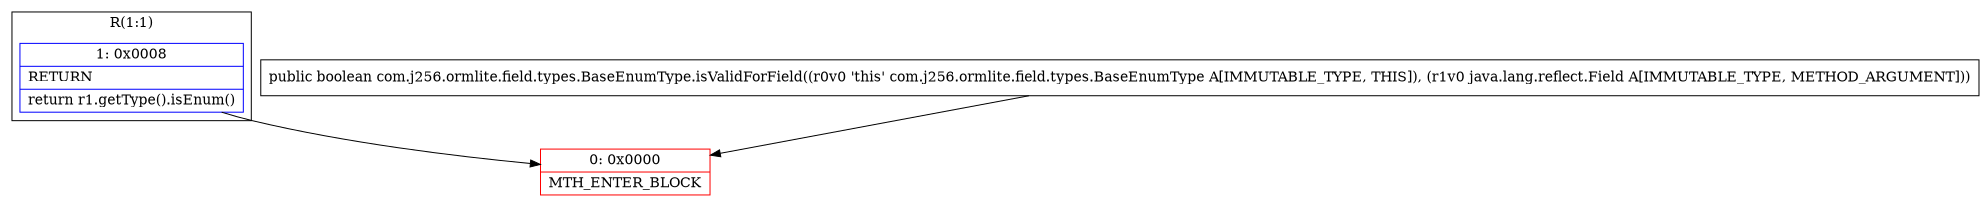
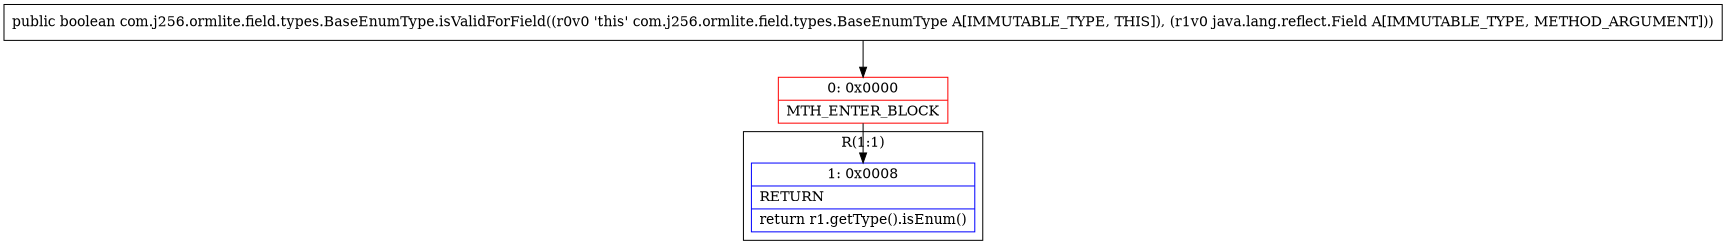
(375, 144) -> (863, 138)
